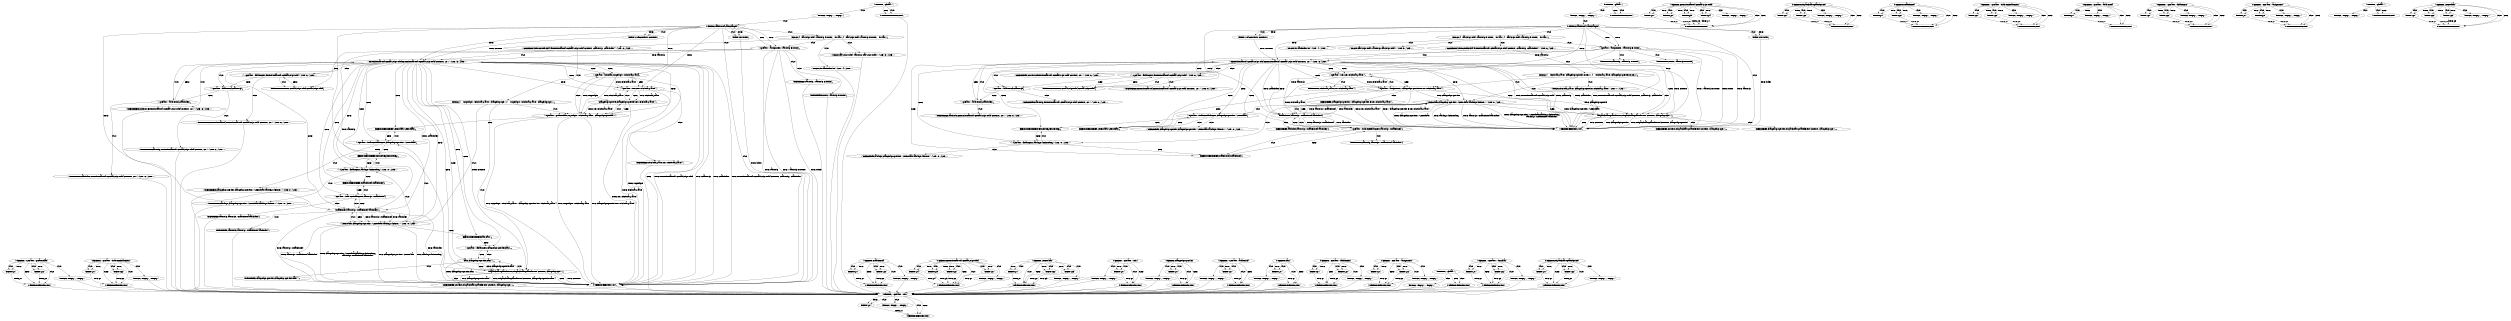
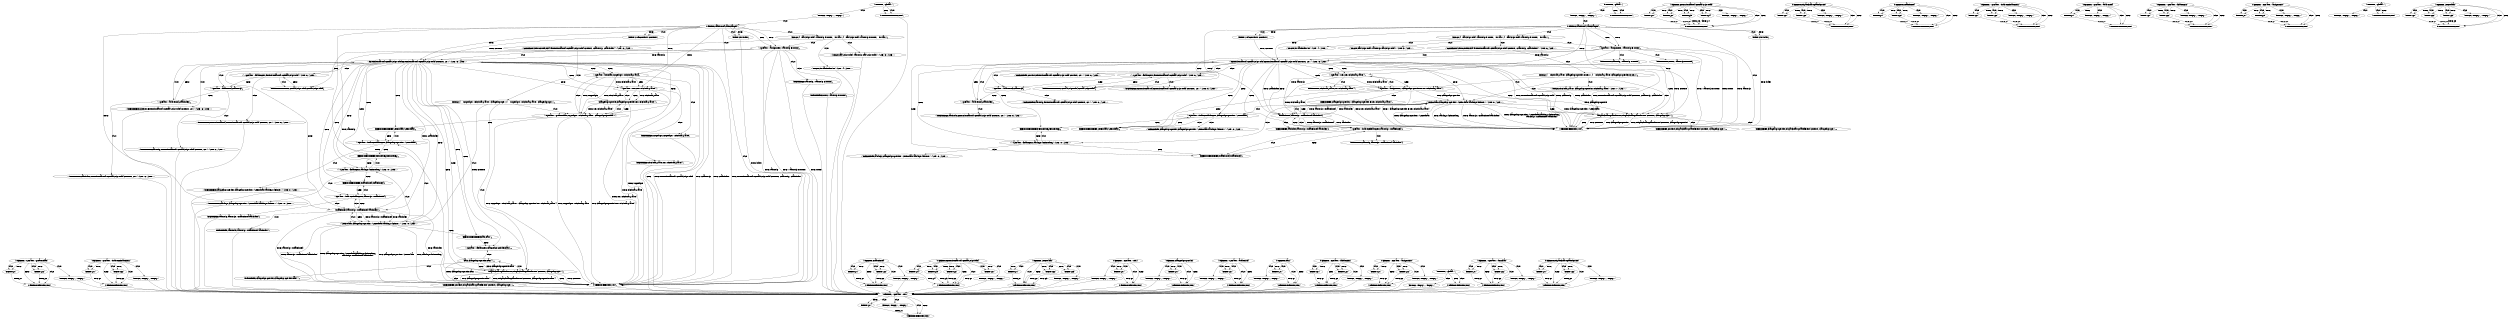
none -> (665, 136)
(479, 253) -> none
